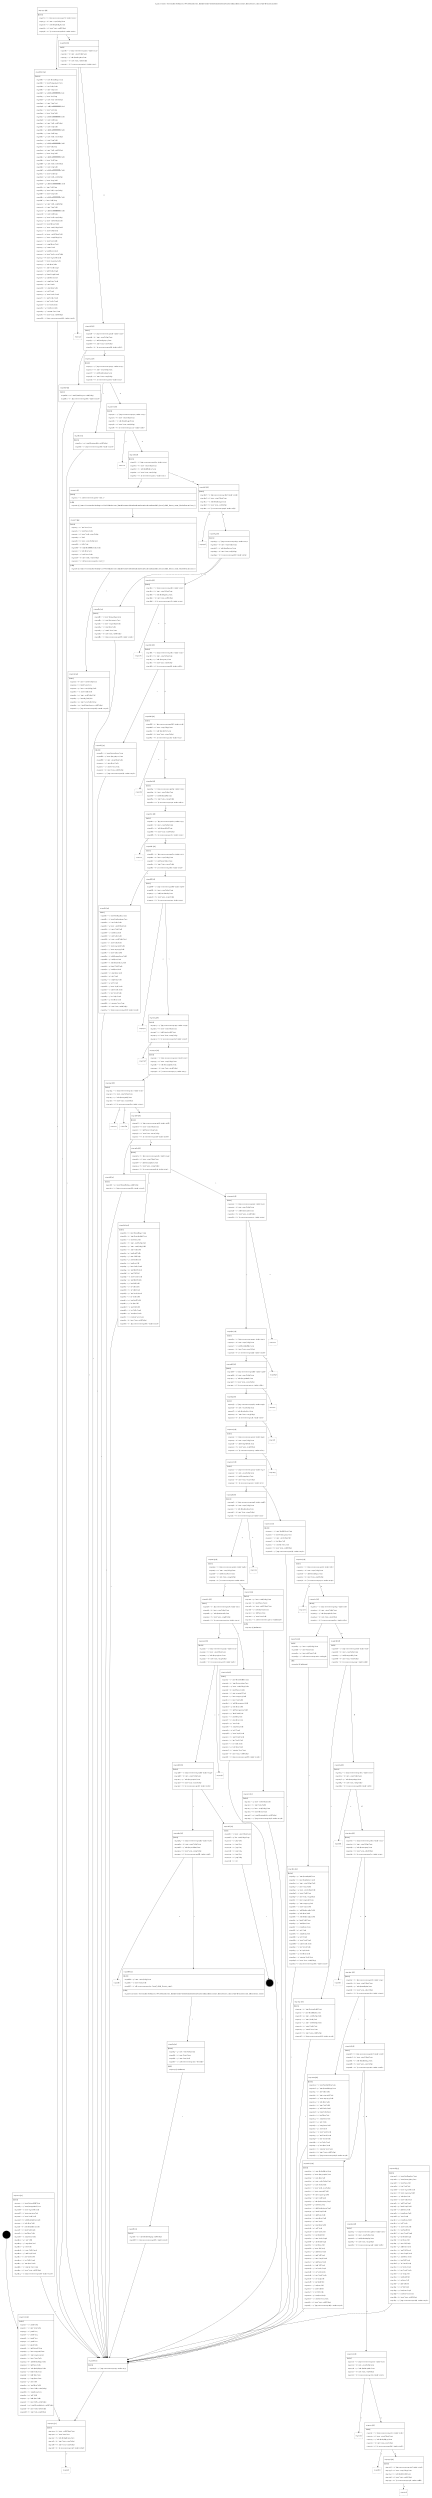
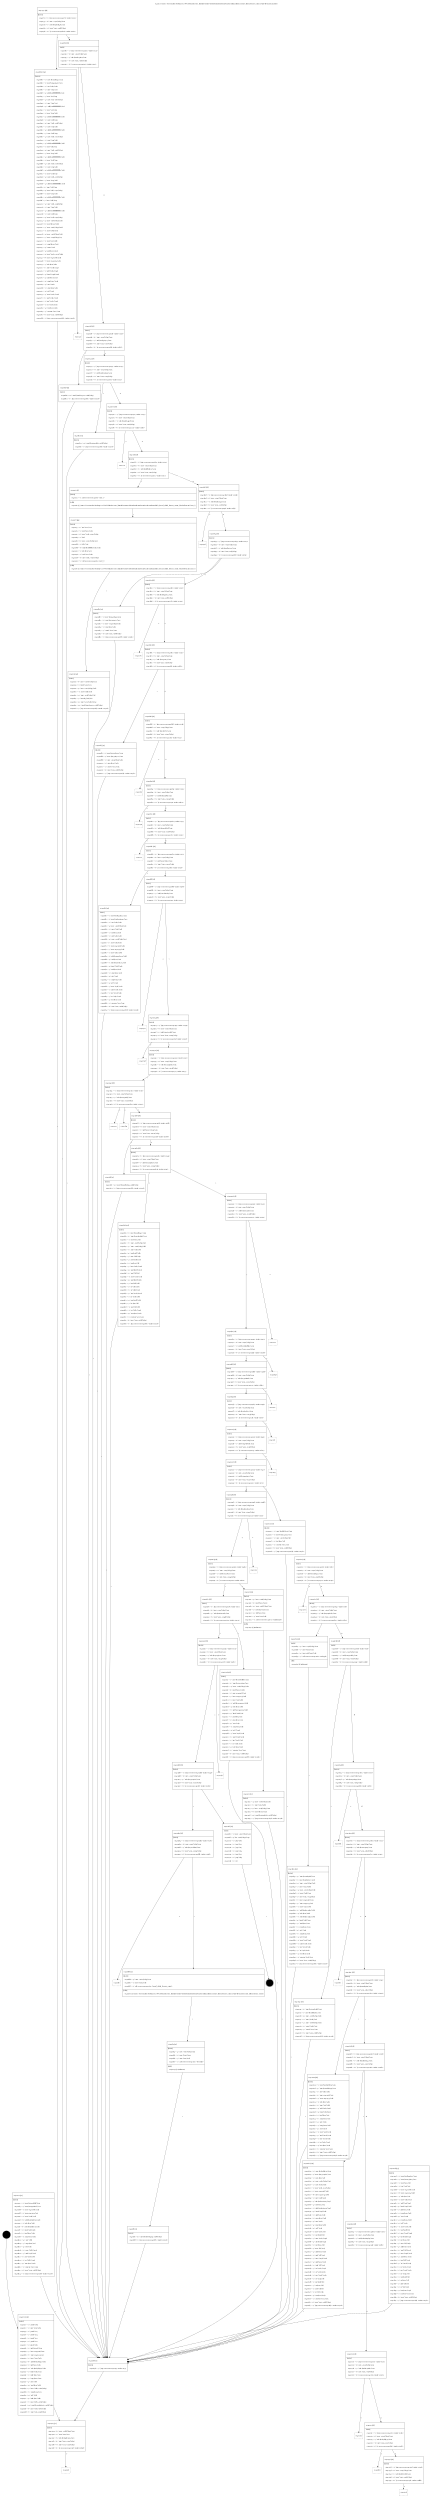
none -> (139, 825)
